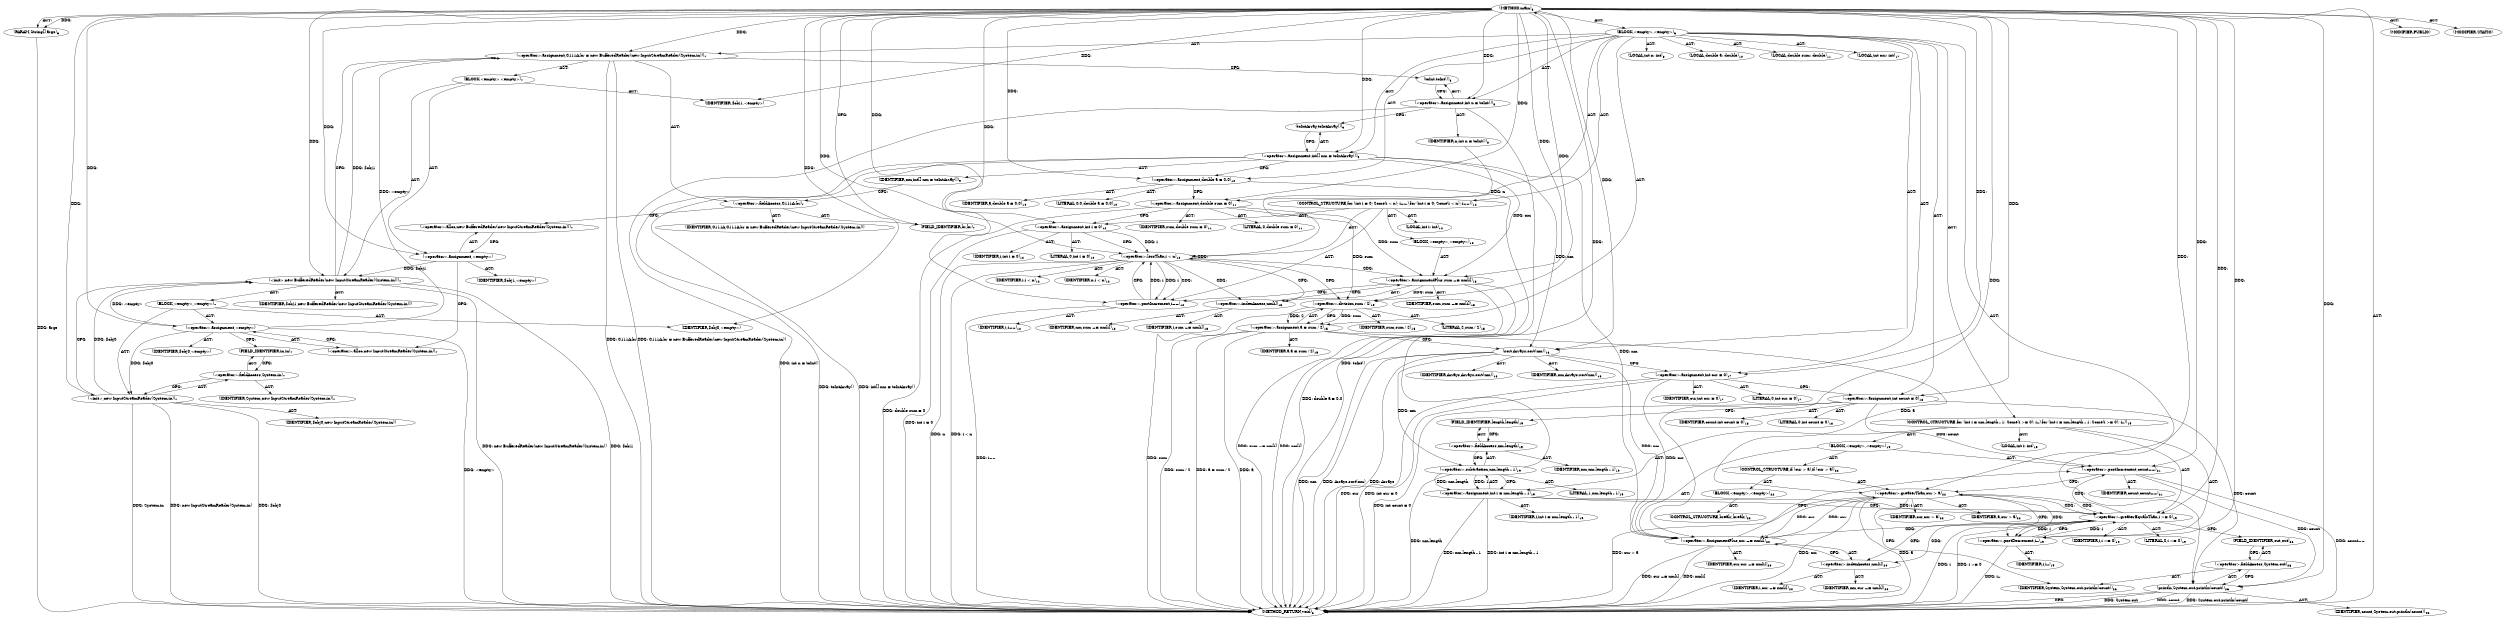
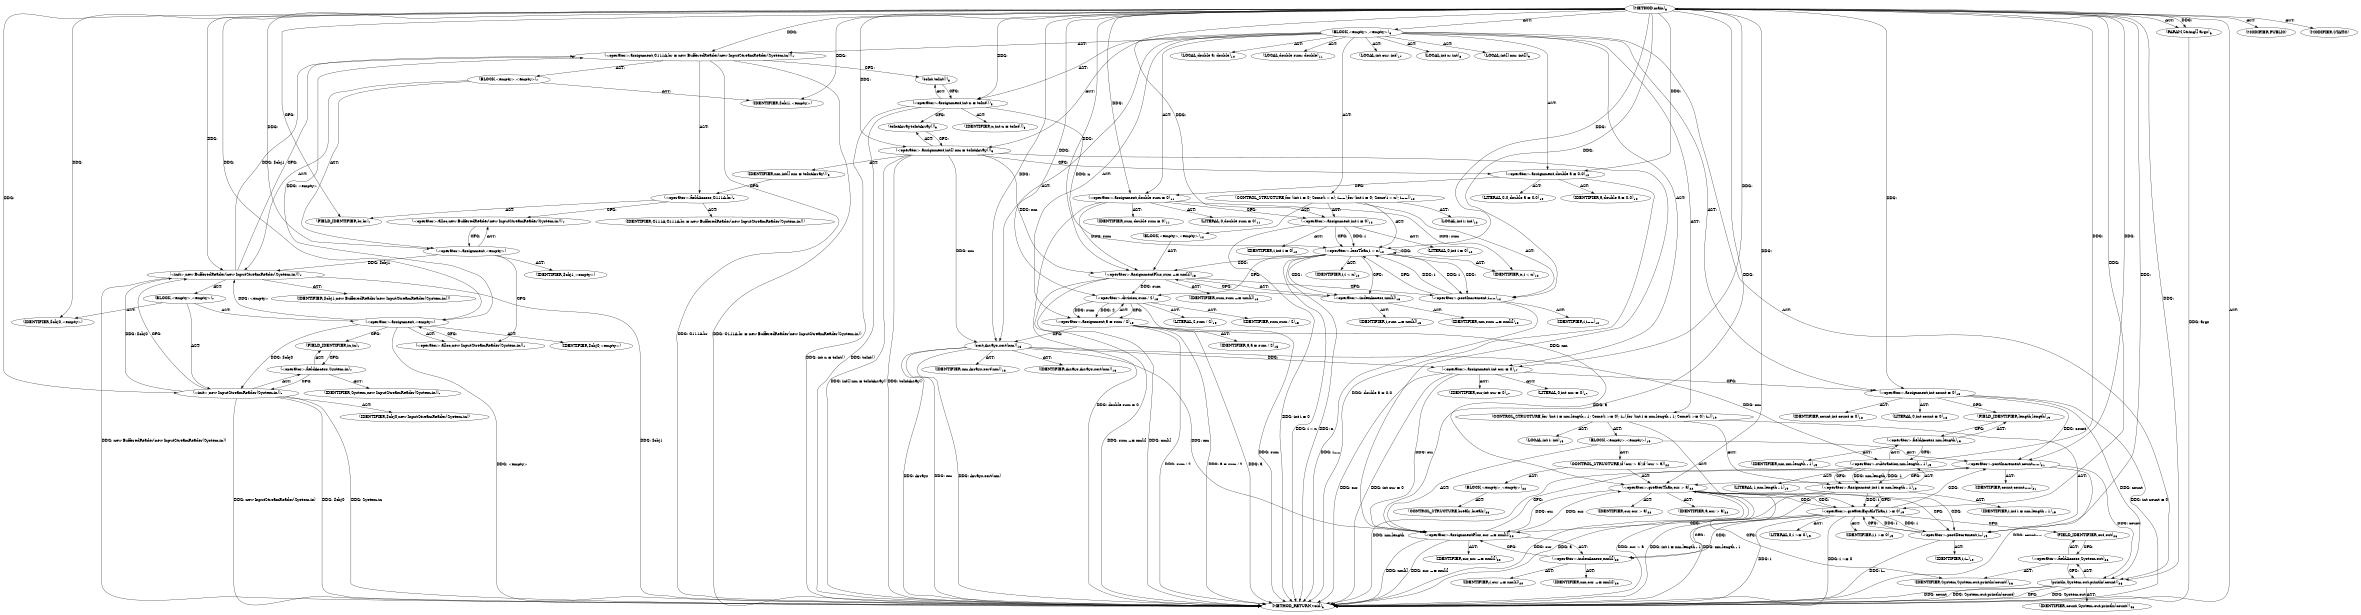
none -> (1507, 56)
(1303, 196) -> (1102, 238)
(1326, 219) -> (1352, 210)
(1635, 364) -> (1274, 358)
